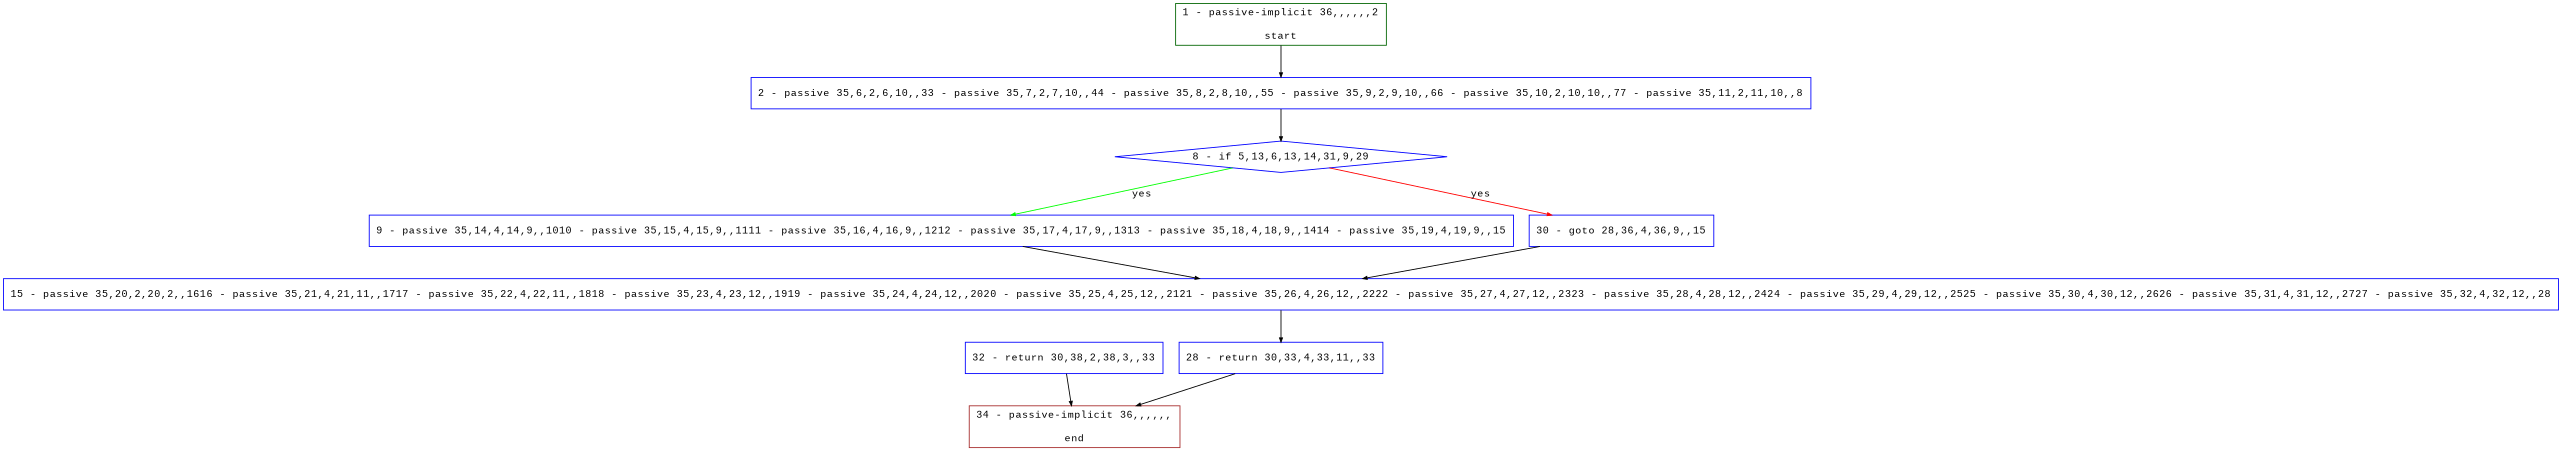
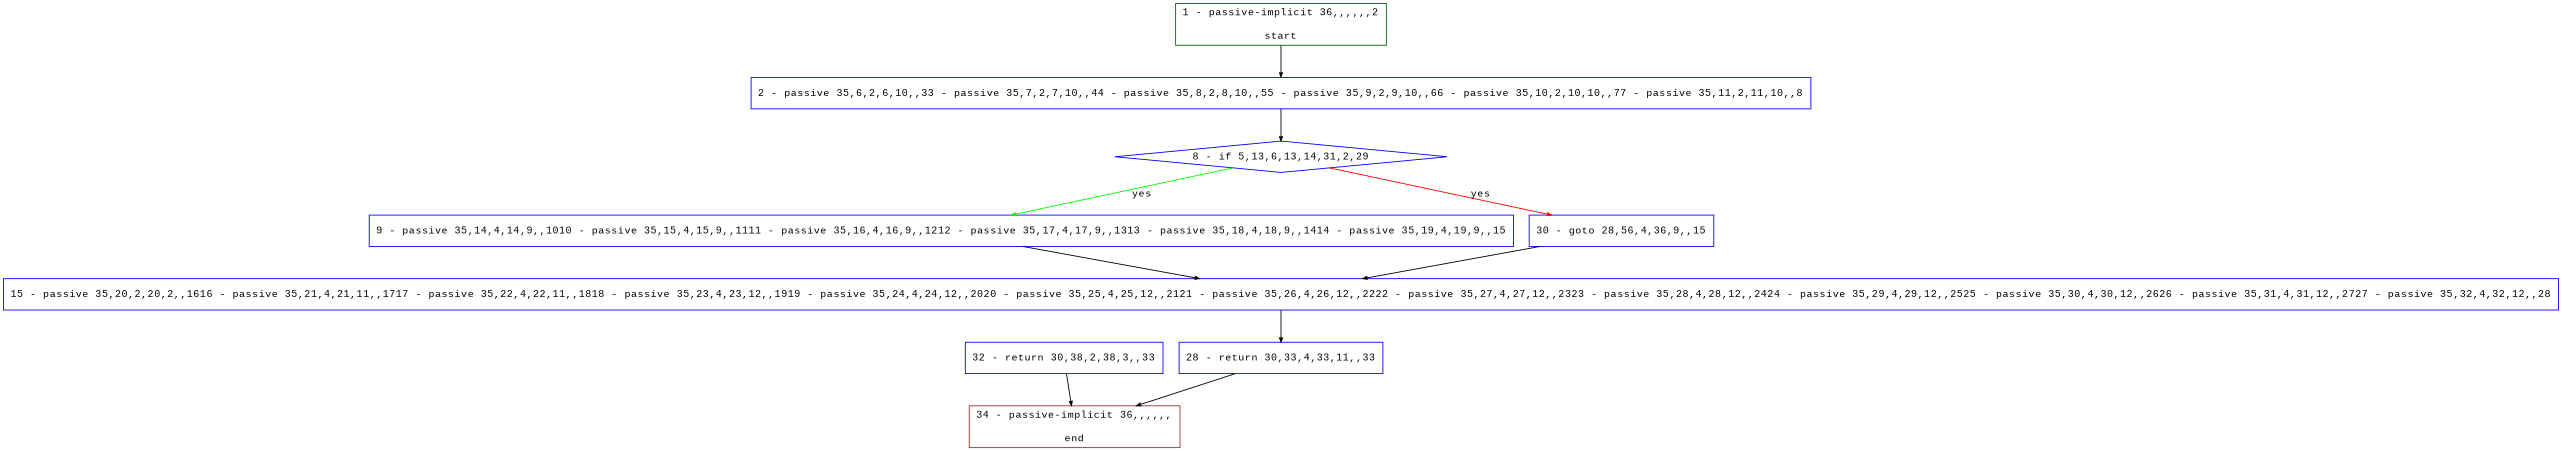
(1281, 157) -> (1281, 157)
(1621, 231) -> (1621, 231)
